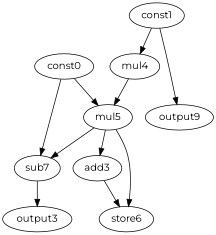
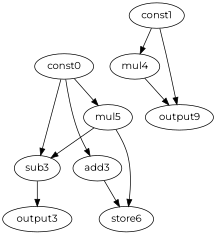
(123, 89) -> (154, 89)
(103, 139) -> (73, 115)
(37, 168) -> (37, 168)
